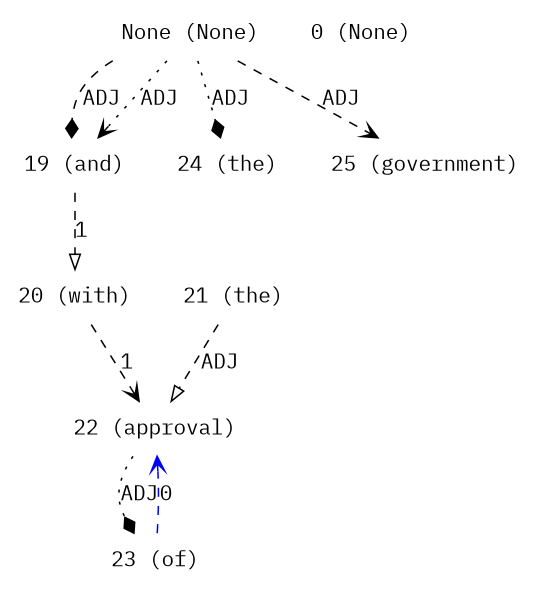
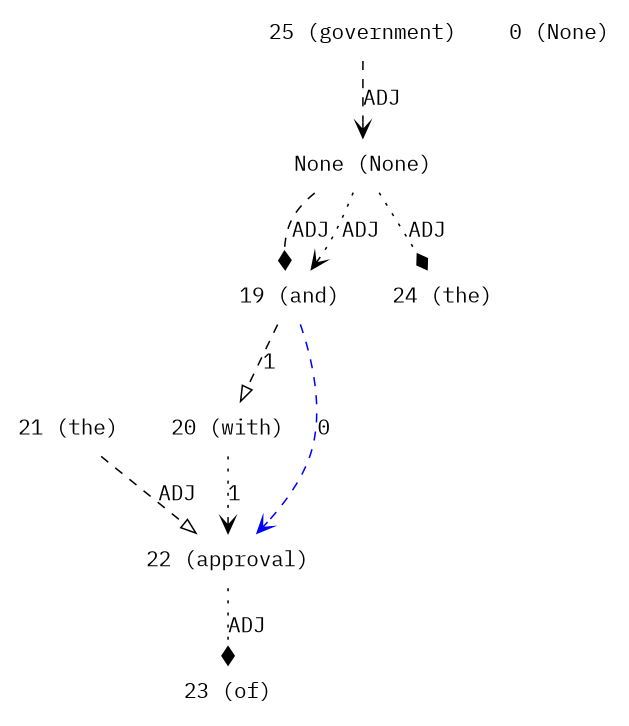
(301, 96) -> (363, 92)
(111, 356) -> (228, 487)
(158, 502) -> (316, 429)
